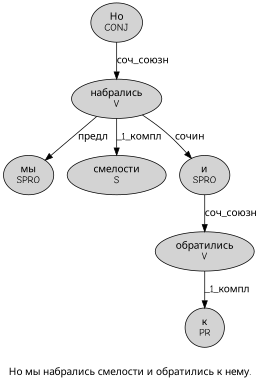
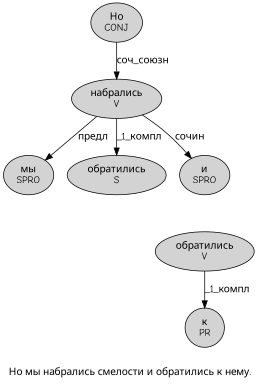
(117, 175) -> (117, 175)
(205, 210) -> none
